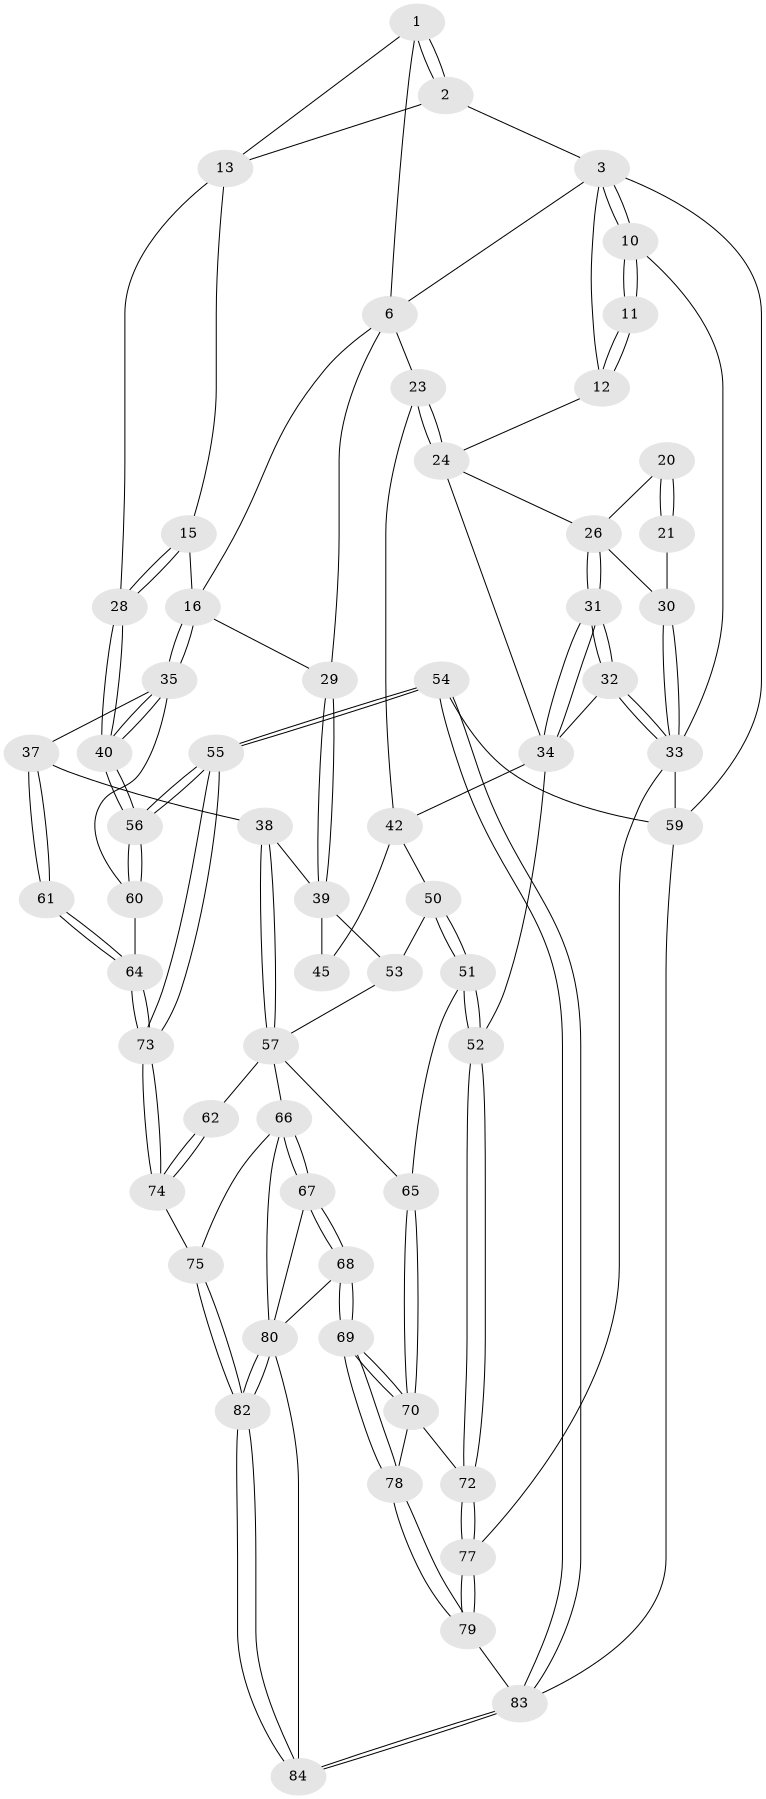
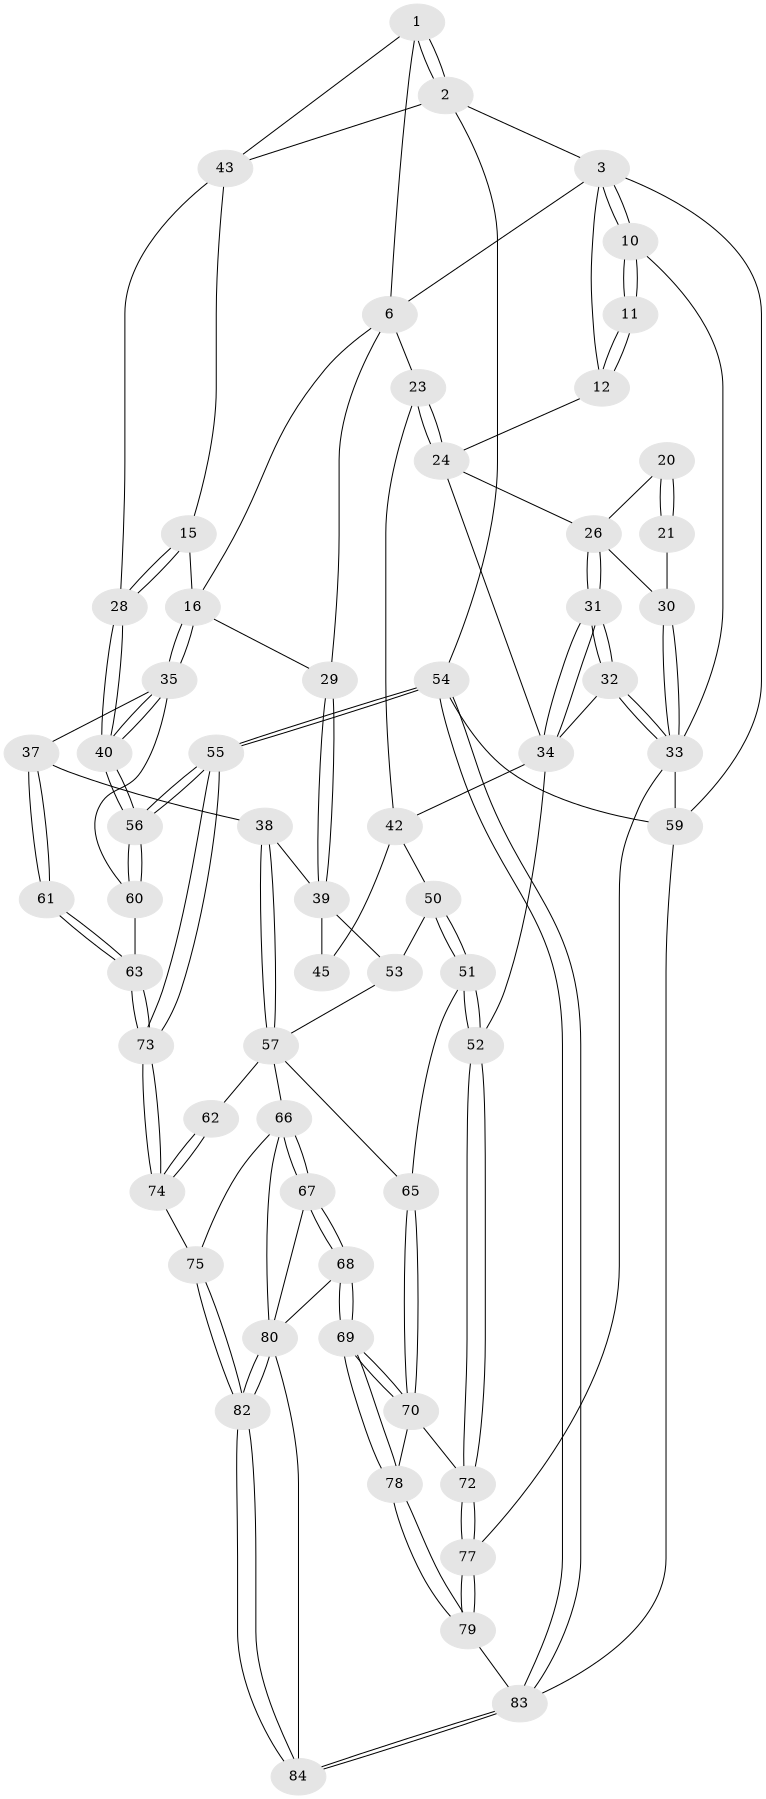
(225, 169) -> (225, 169)
none -> (497, 387)
(135, 973) -> (135, 973)
